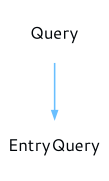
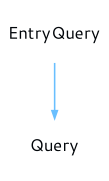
(55, 87) -> (55, 87)
